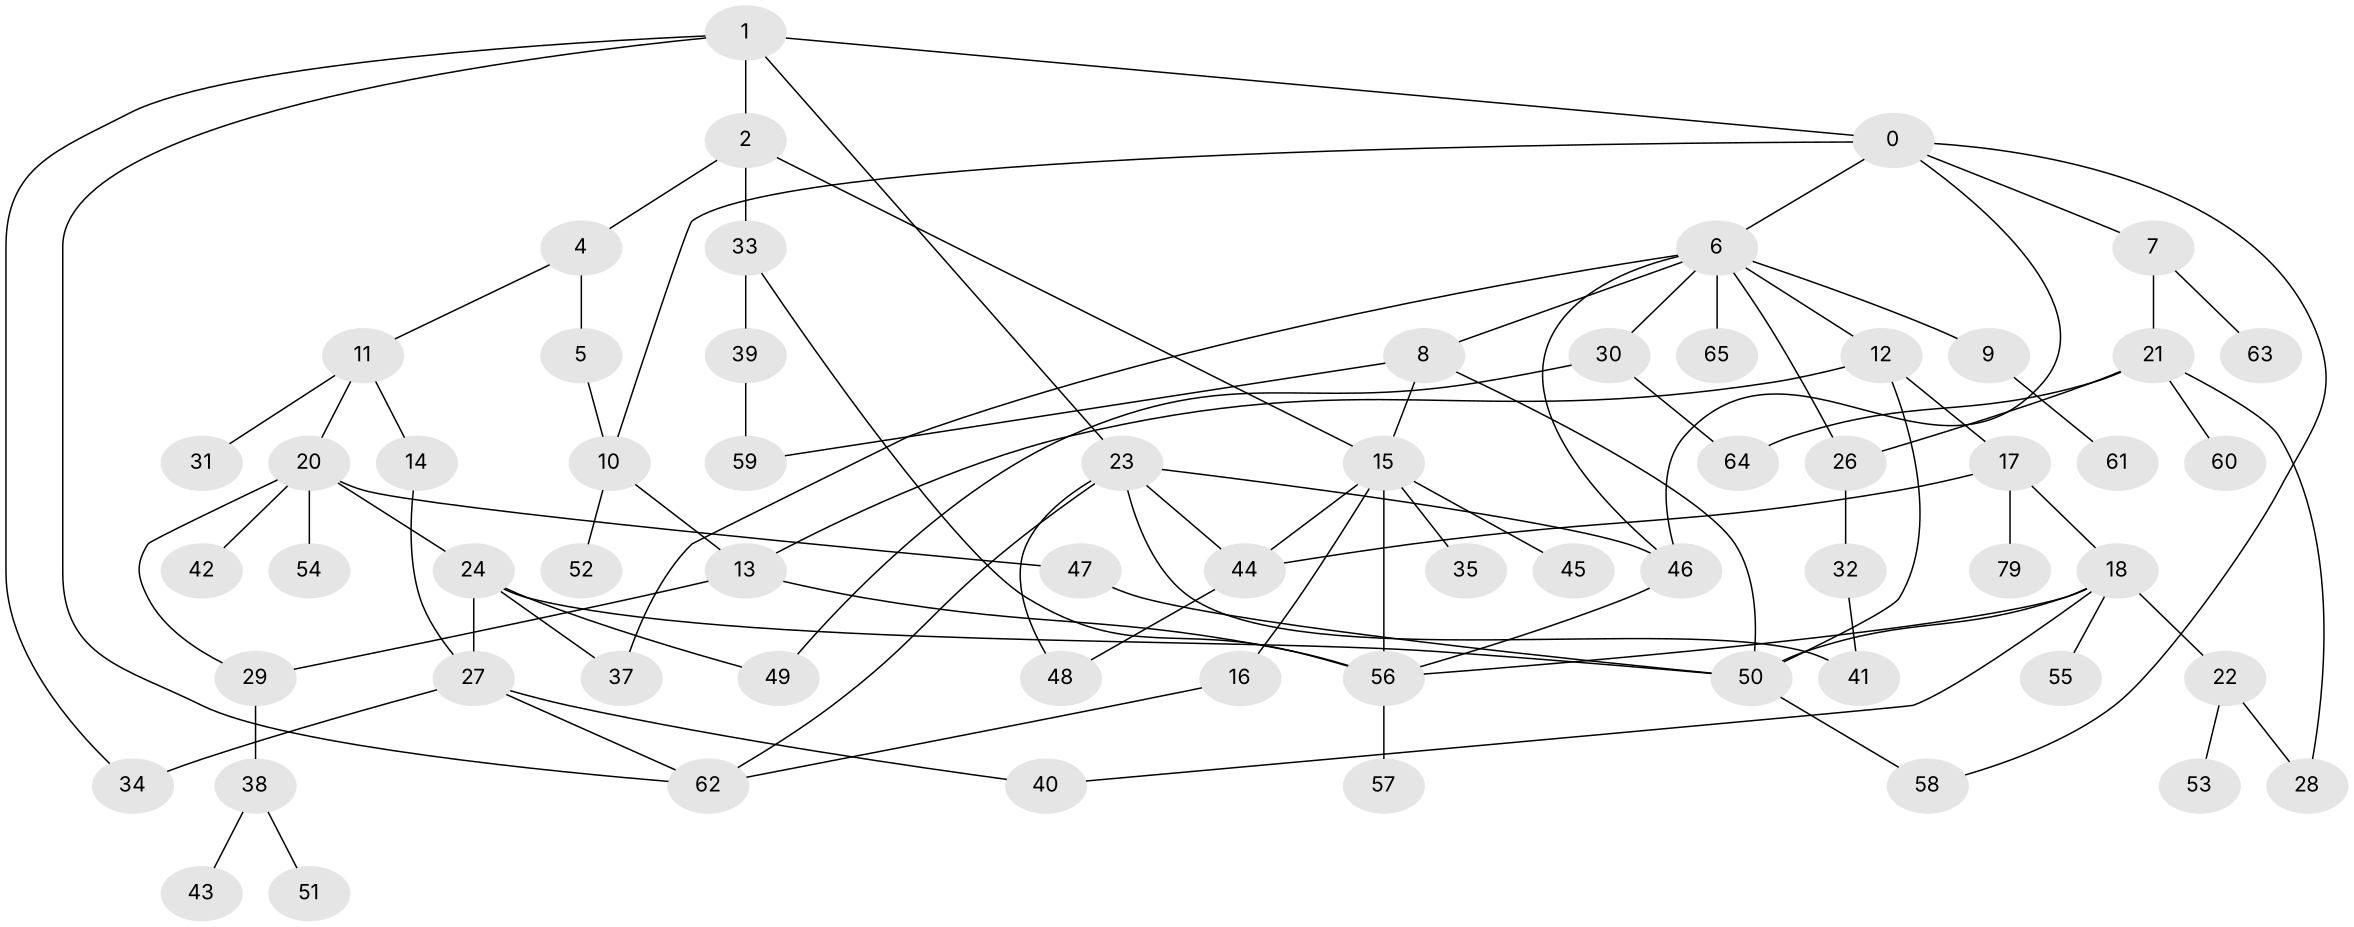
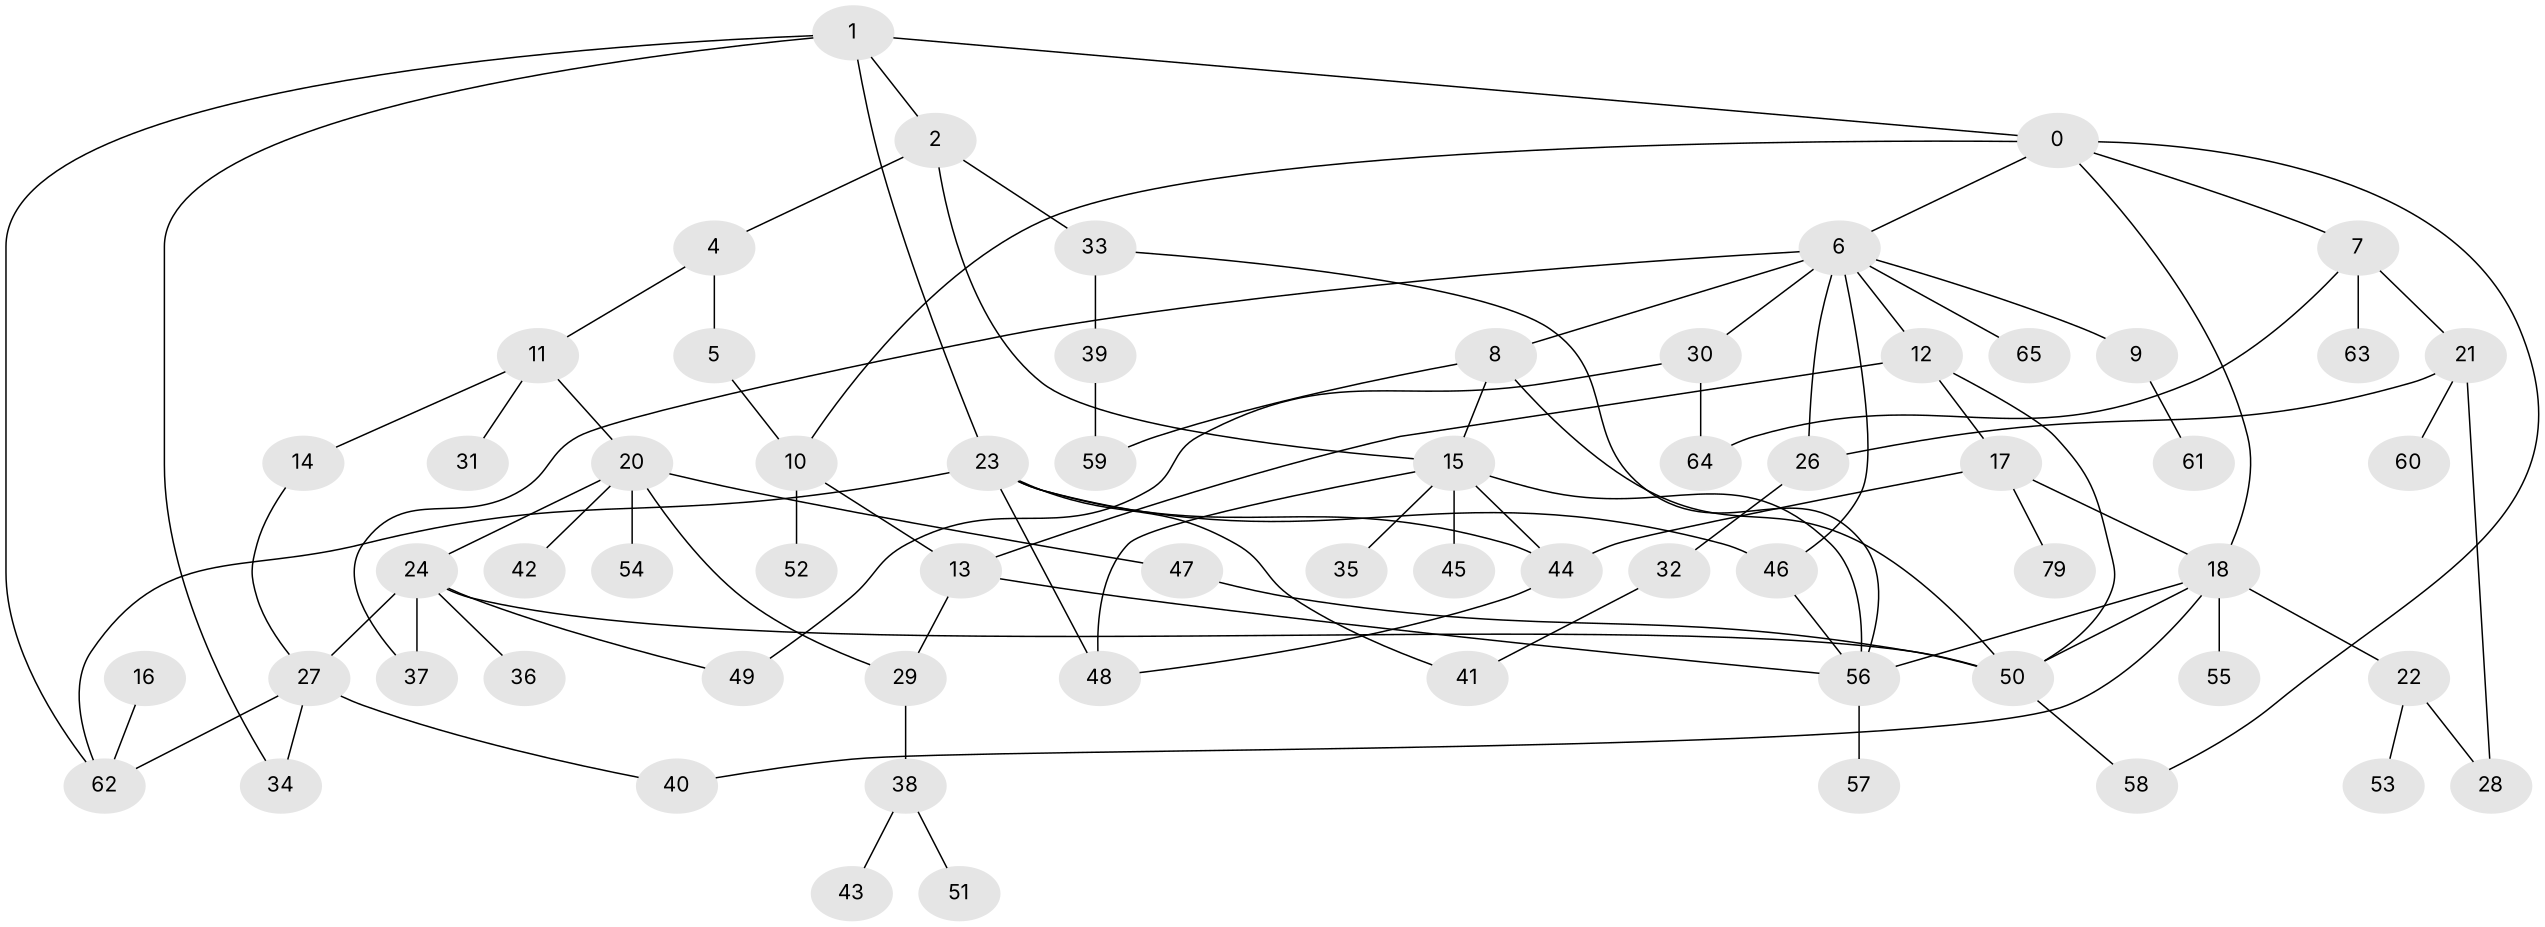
(1963, 406) -> (2087, 413)
(1927, 423) -> (2208, 338)
(1316, 573) -> (1244, 507)
none -> (525, 678)
